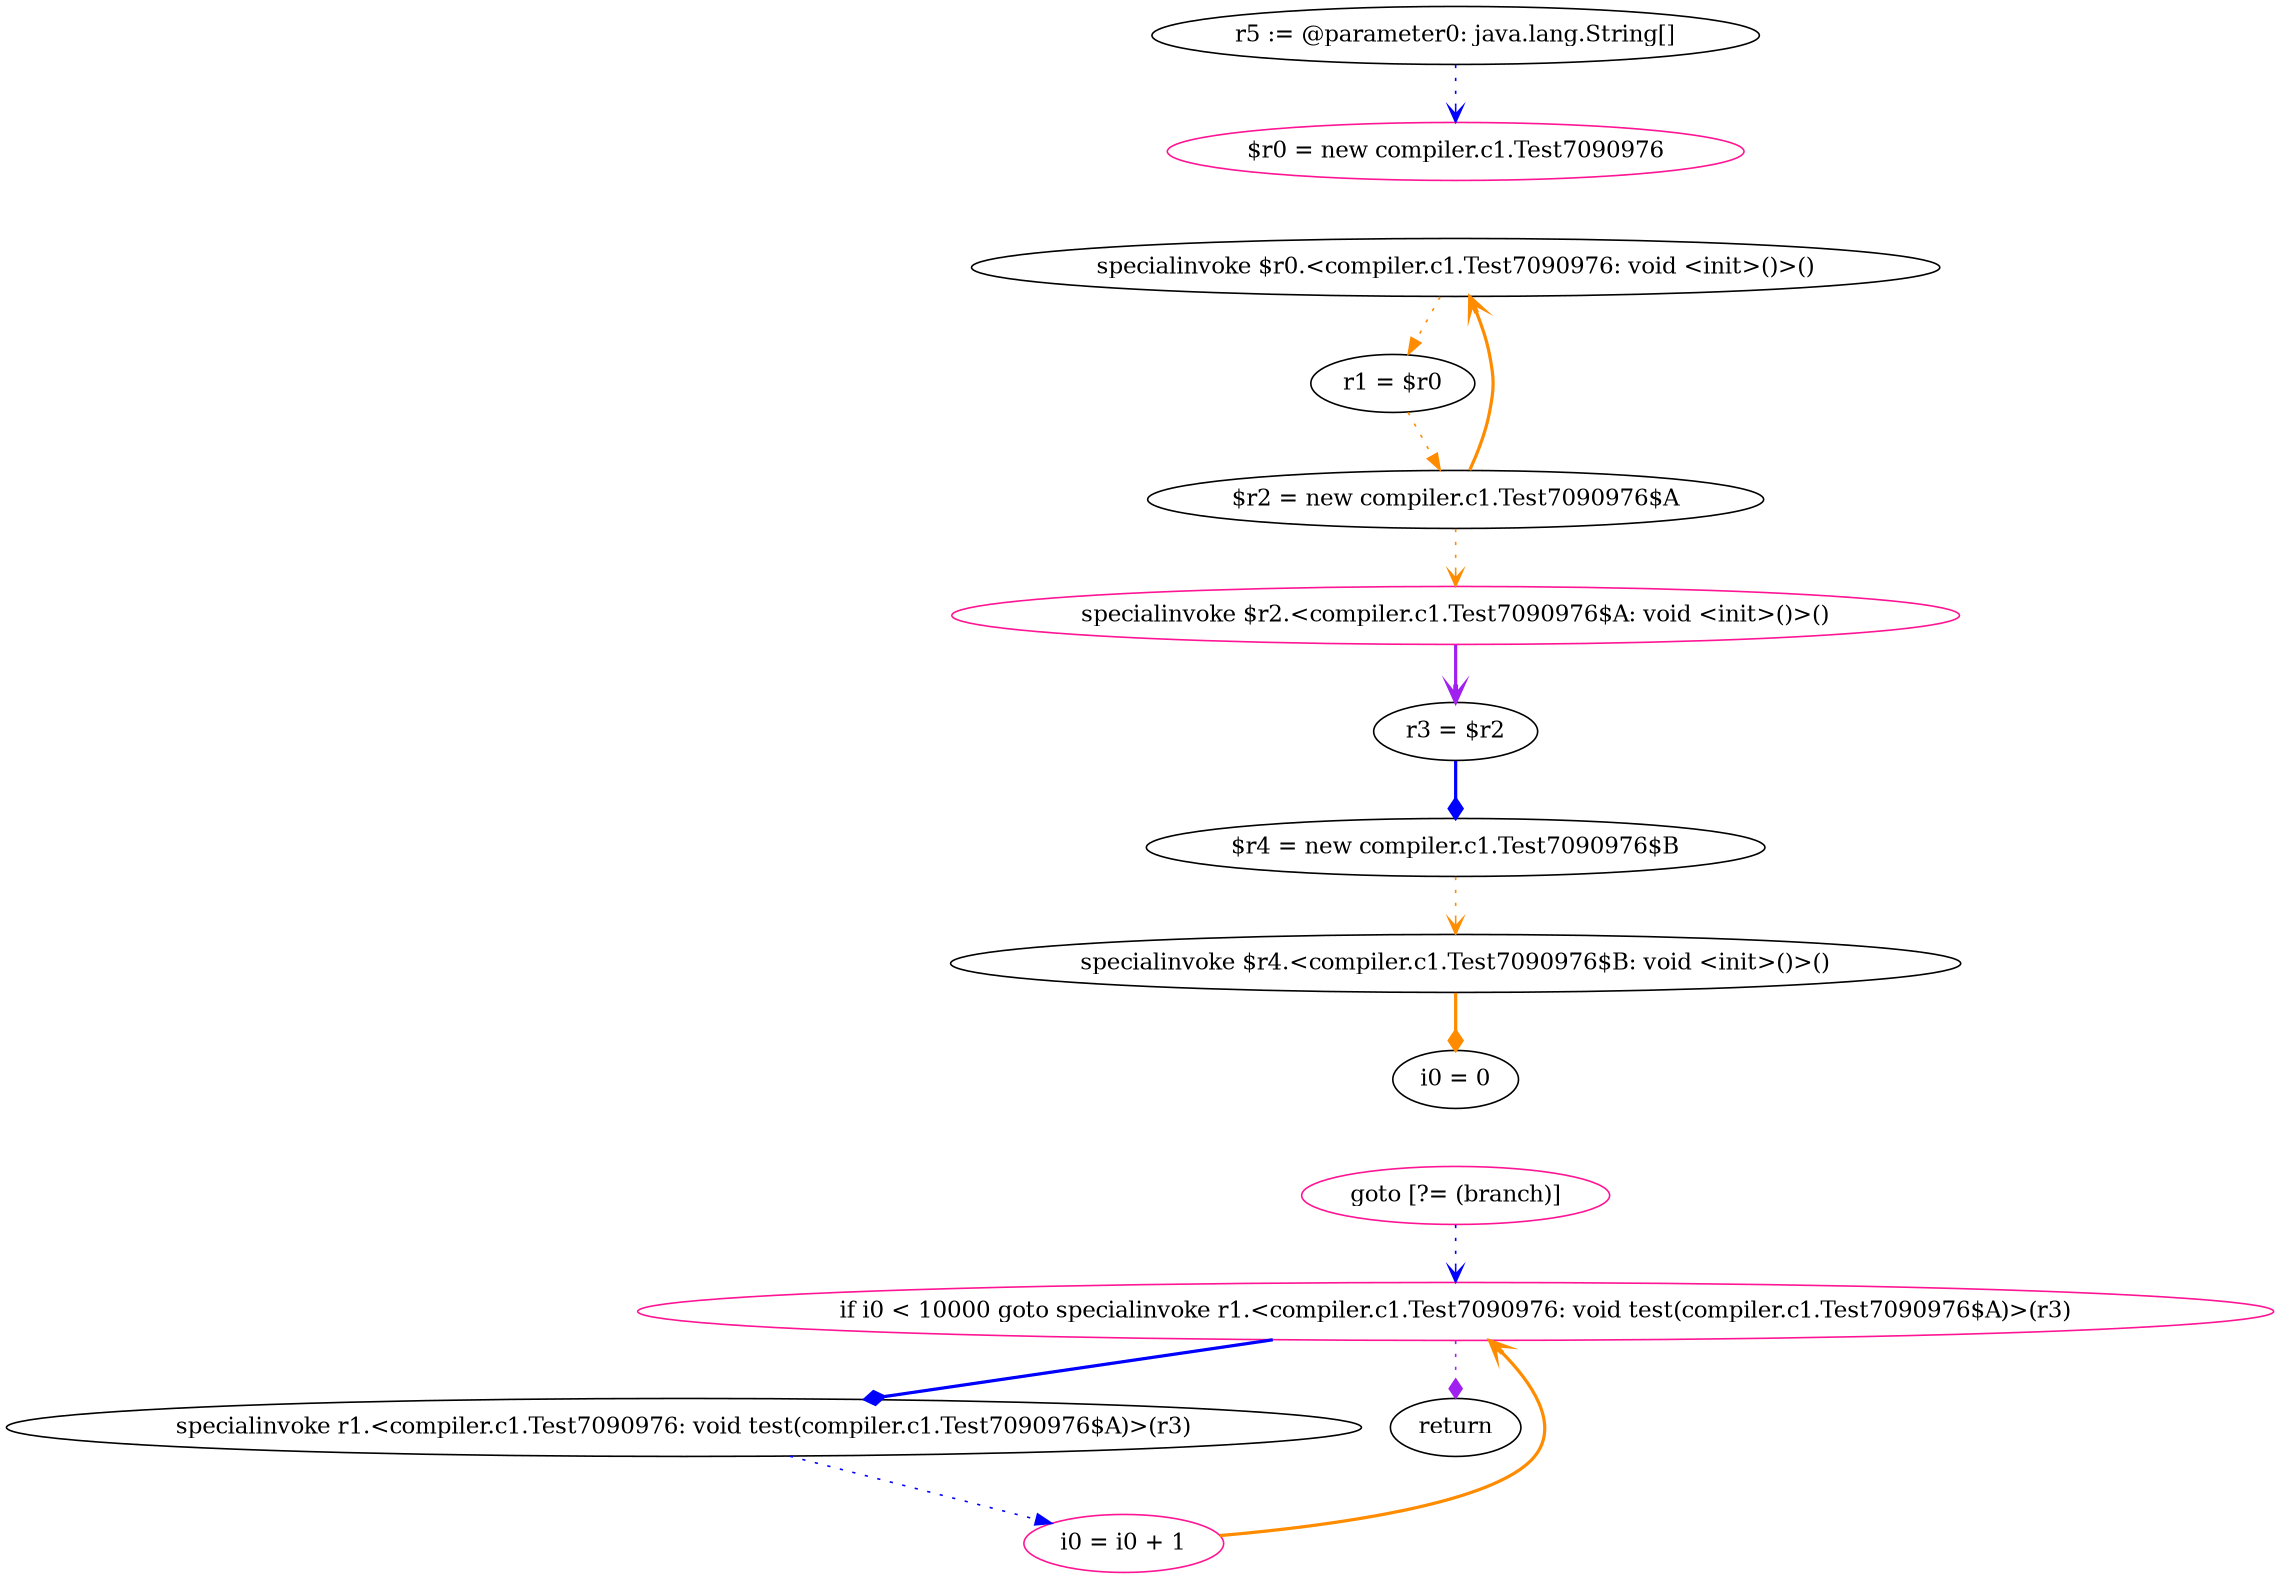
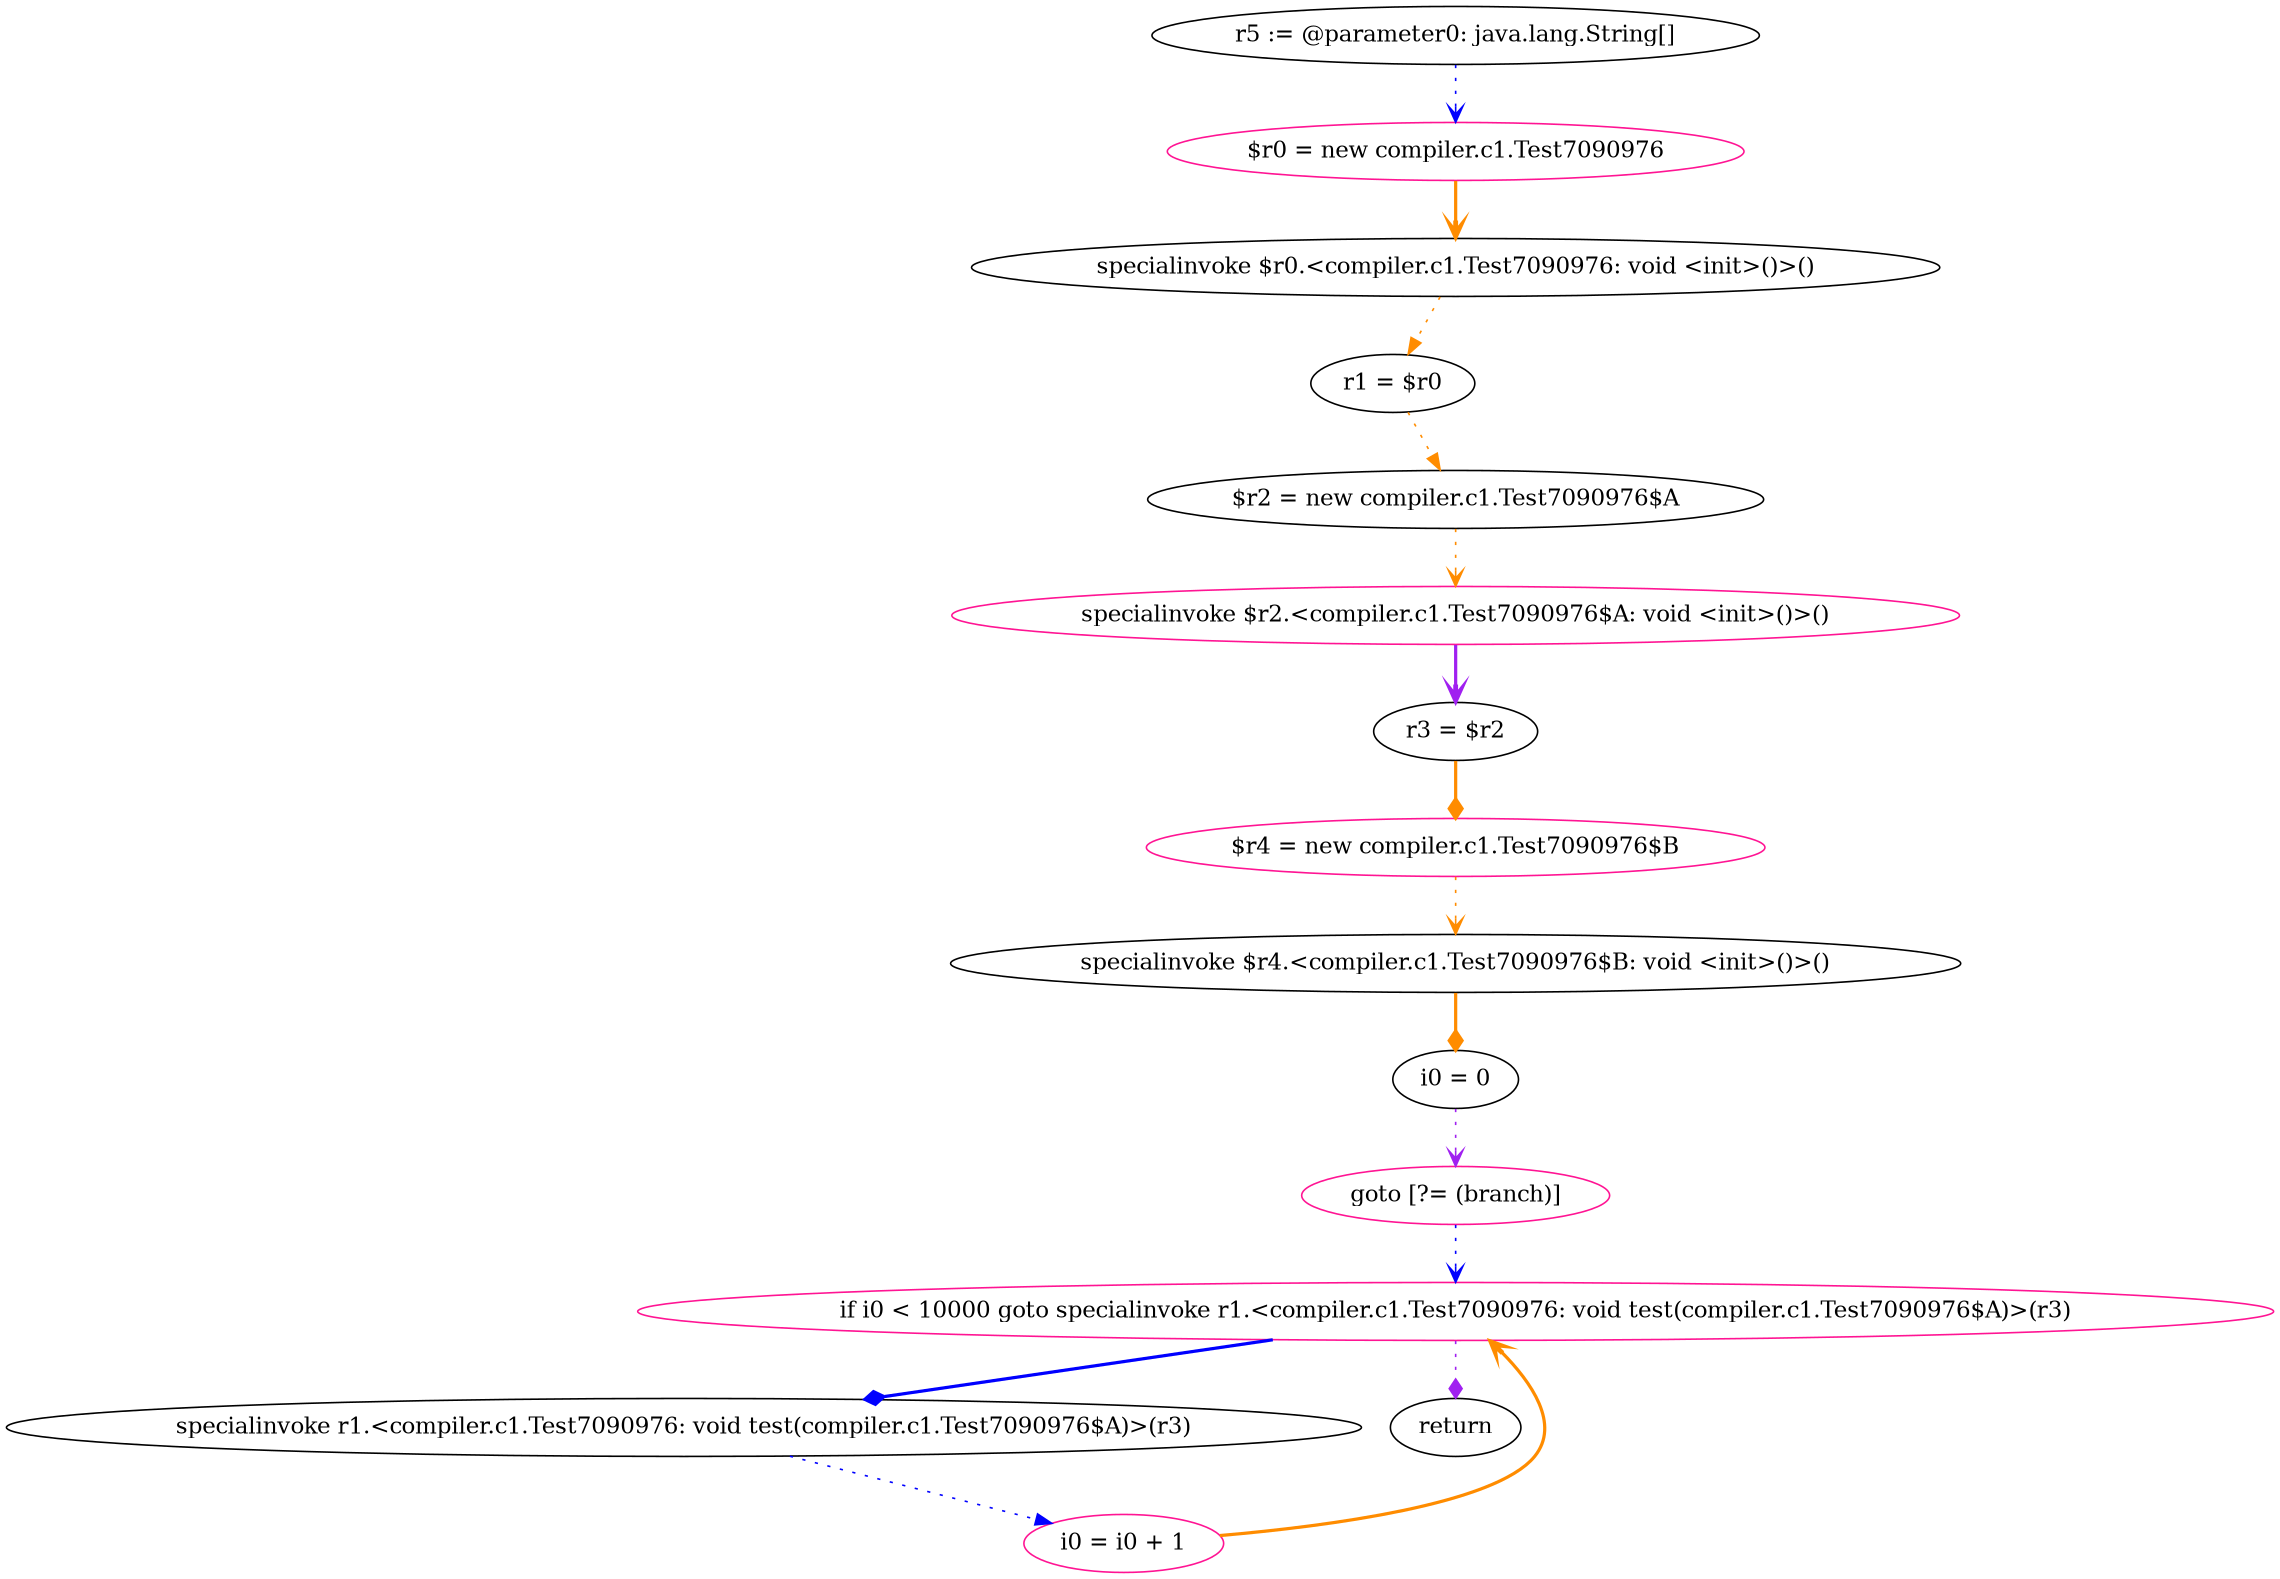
(1493, 392) -> (1456, 202)
(1456, 780) -> (1456, 780)
(1456, 847) -> (1456, 847)
none -> (1456, 1130)
